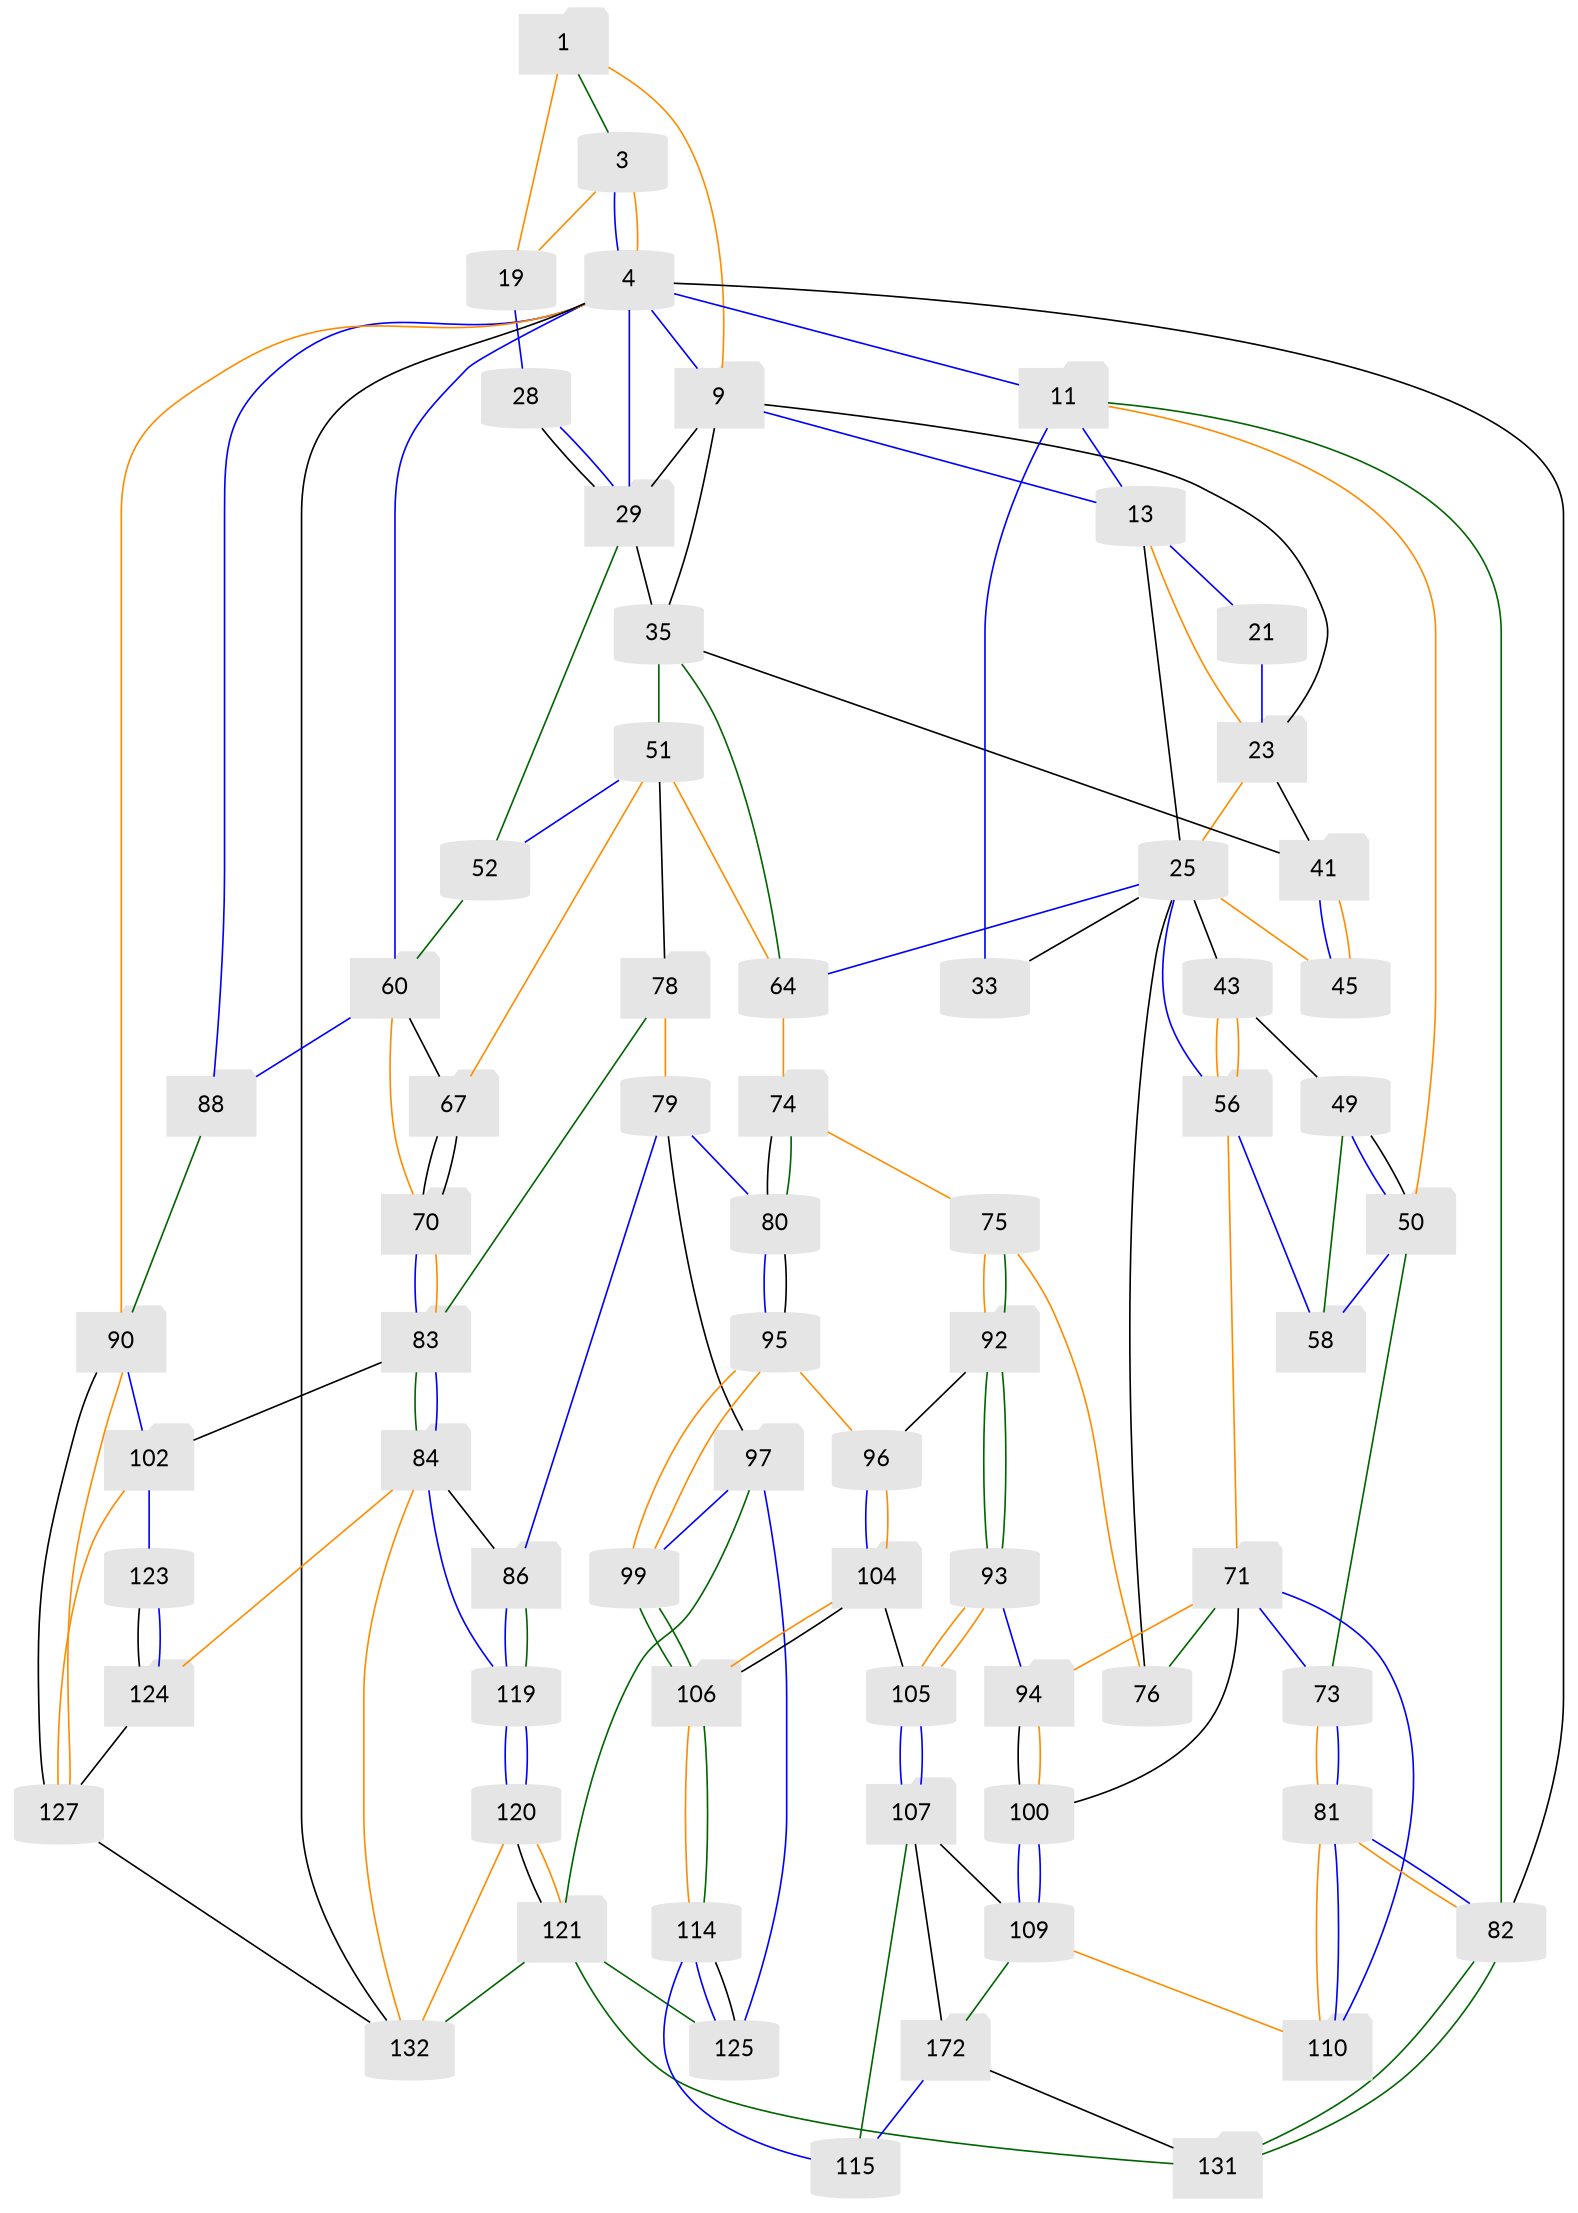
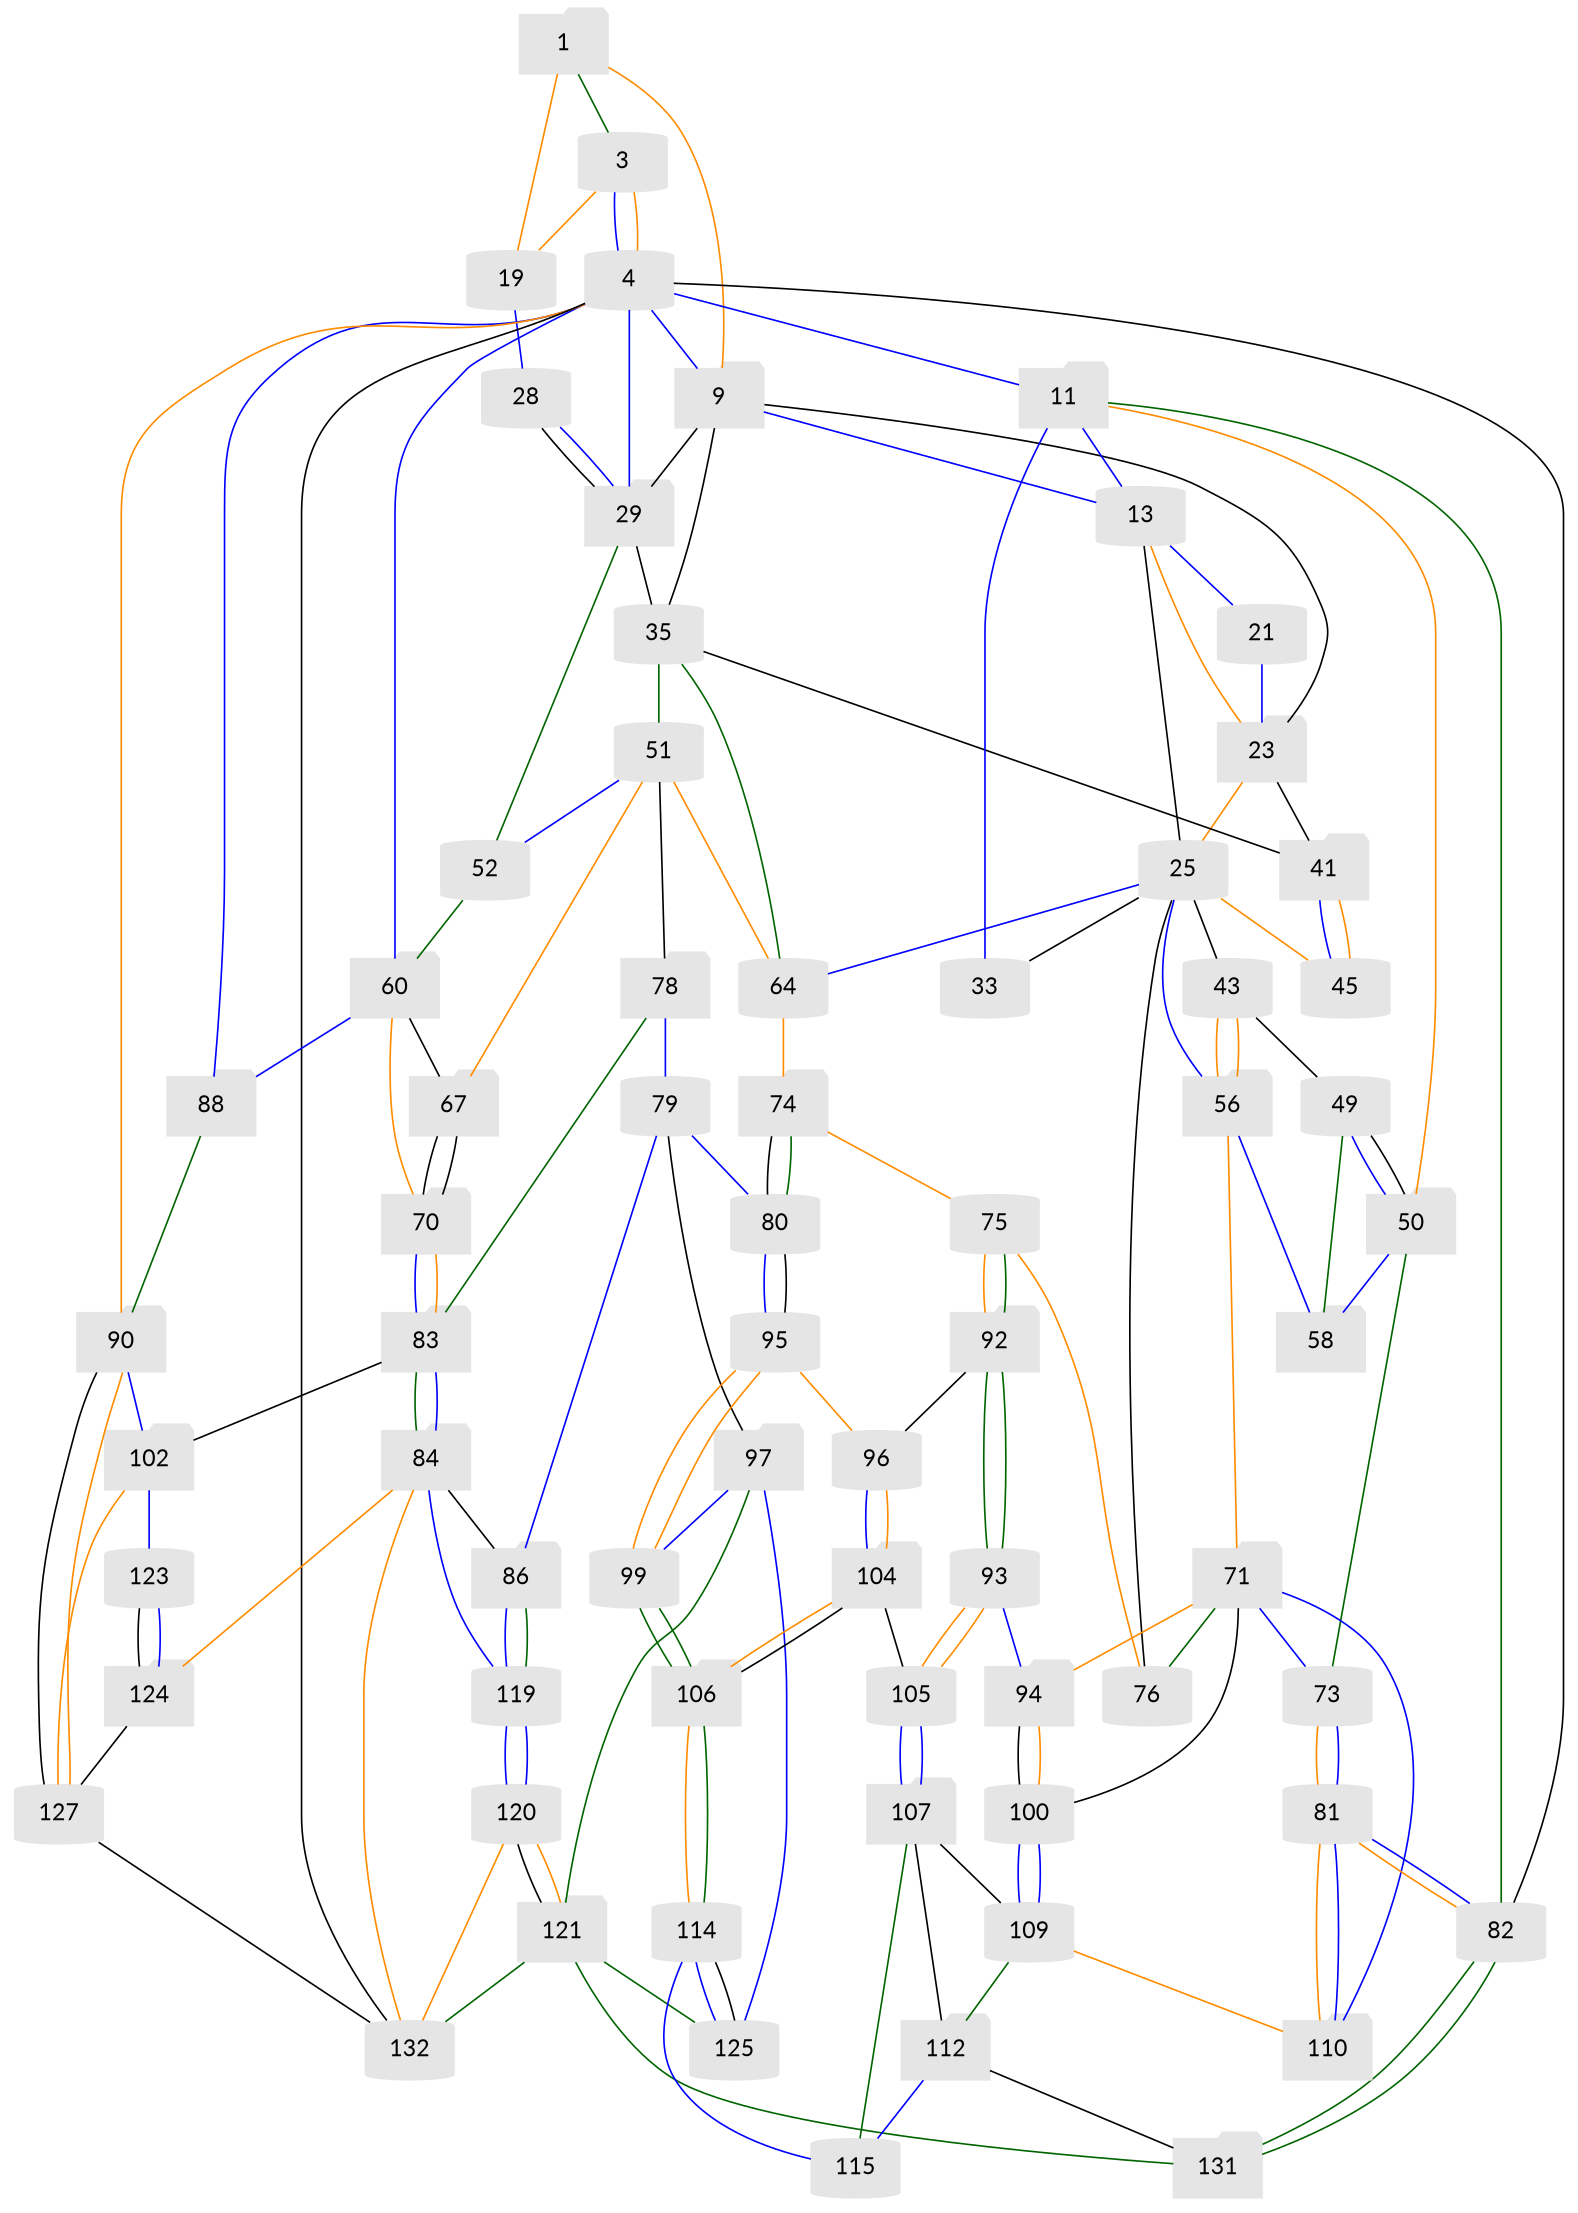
(665, 1047) -> (665, 1047)
(946, 2050) -> (946, 2050)
